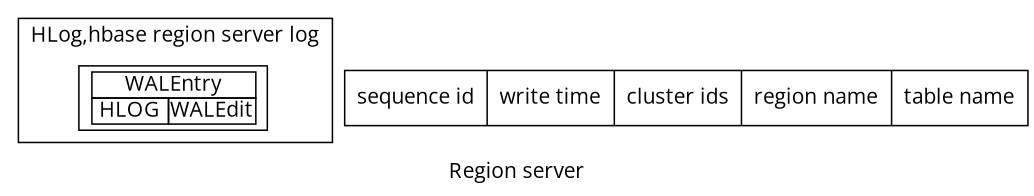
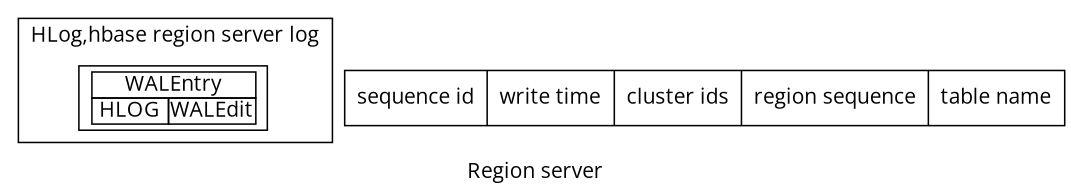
(817, 97) -> (835, 97)
